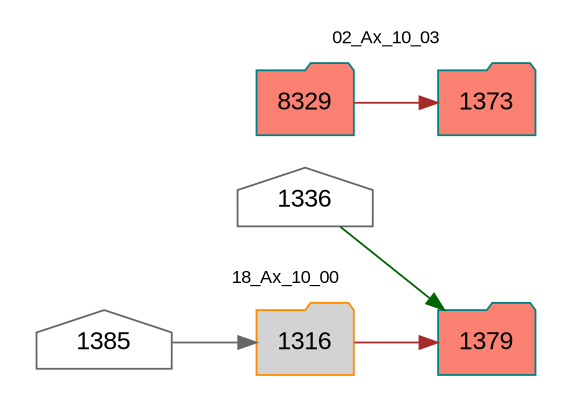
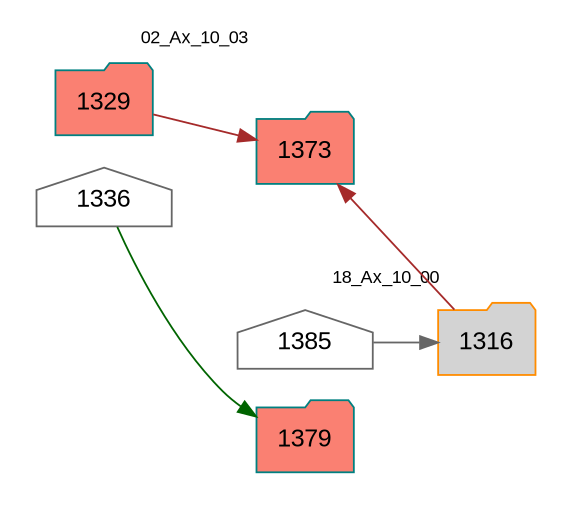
(305, 103) -> (104, 103)
(387, 343) -> (397, 248)
